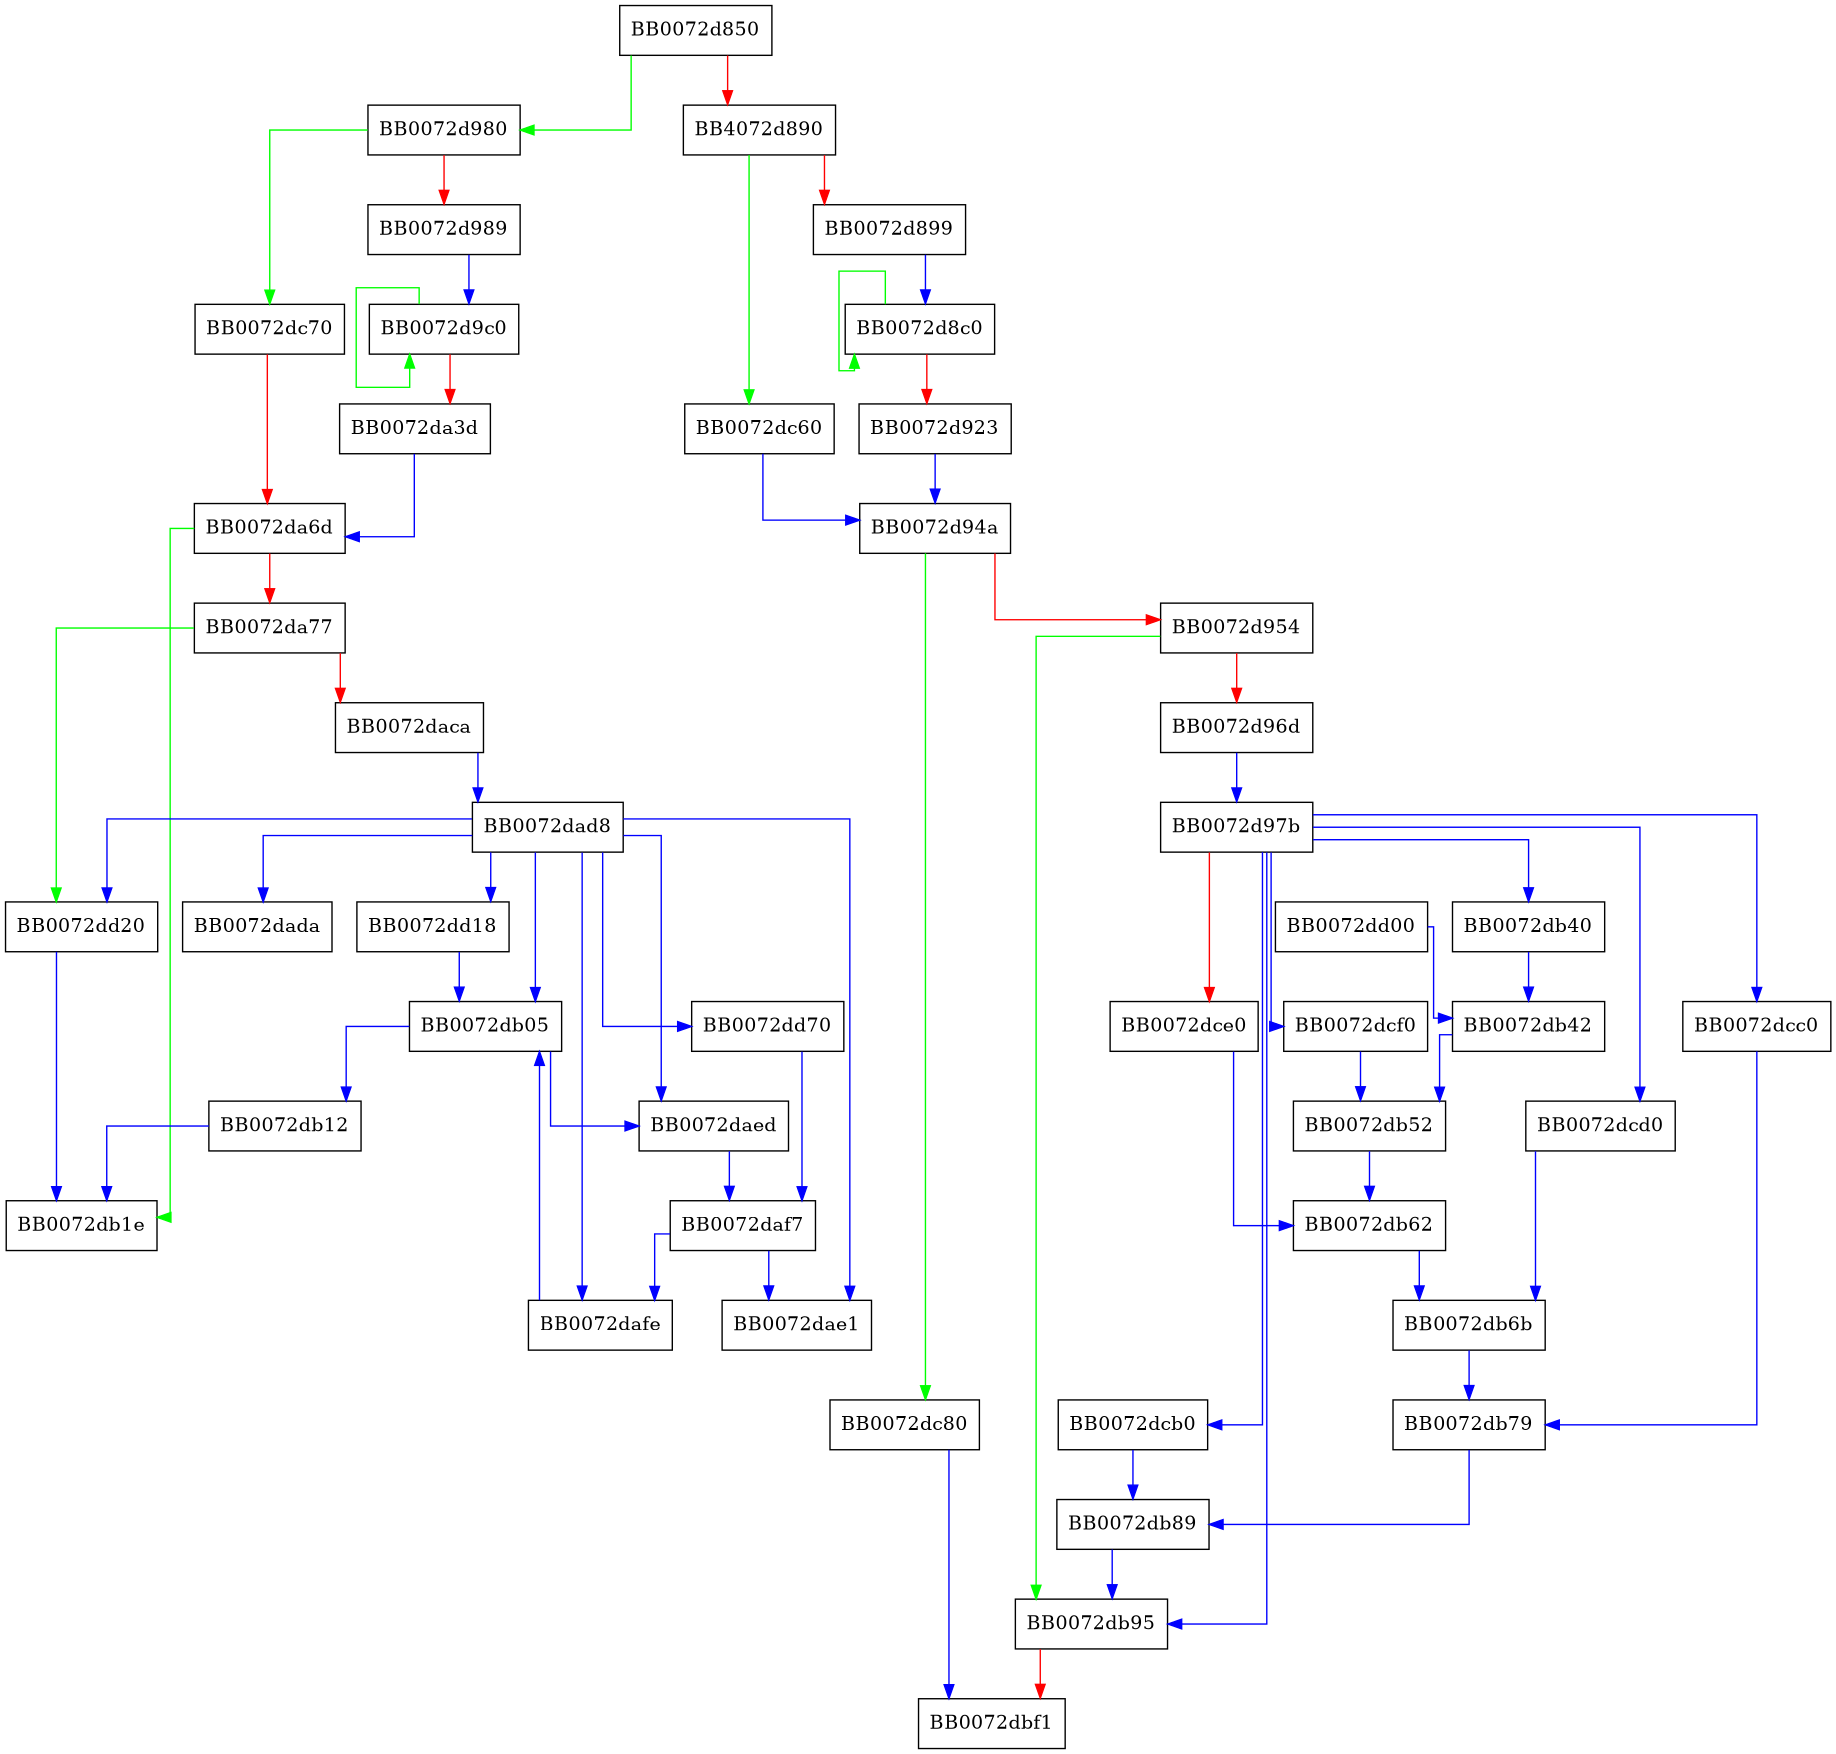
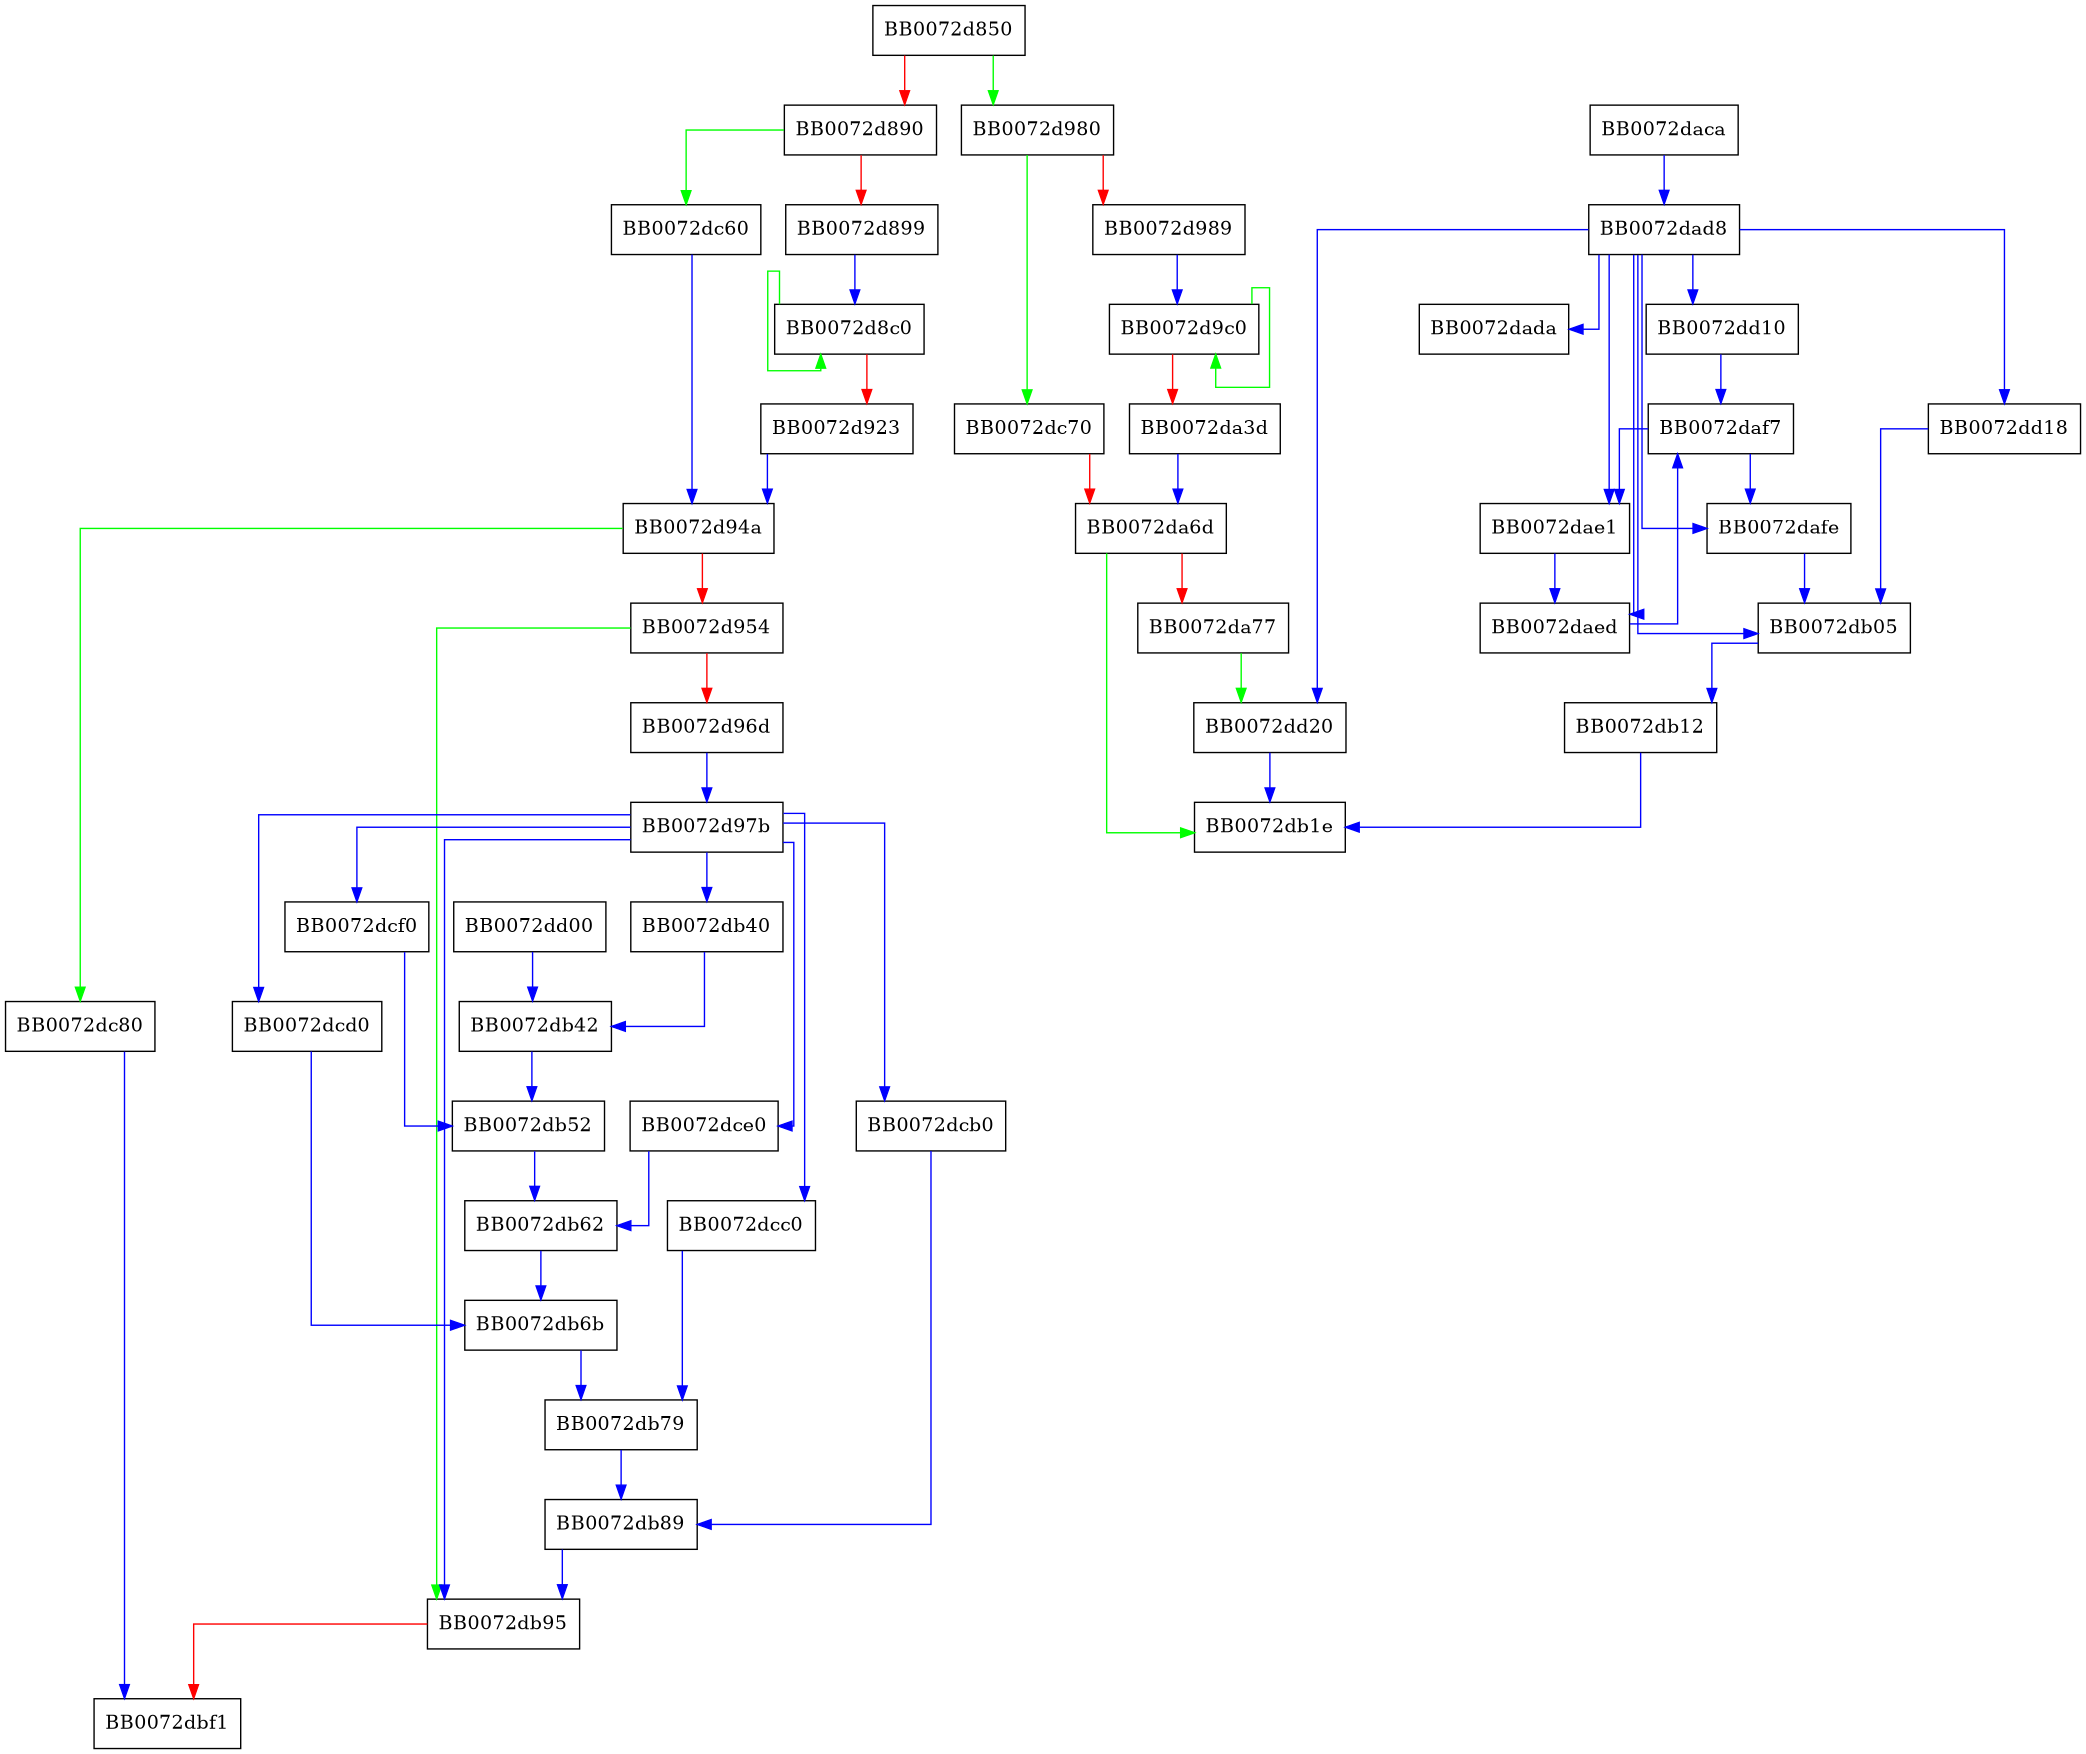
(759, 130) -> (860, 130)
(340, 671) -> none
(1209, 920) -> (794, 980)
(768, 1026) -> (1722, 329)
(551, 1126) -> (1555, 571)
